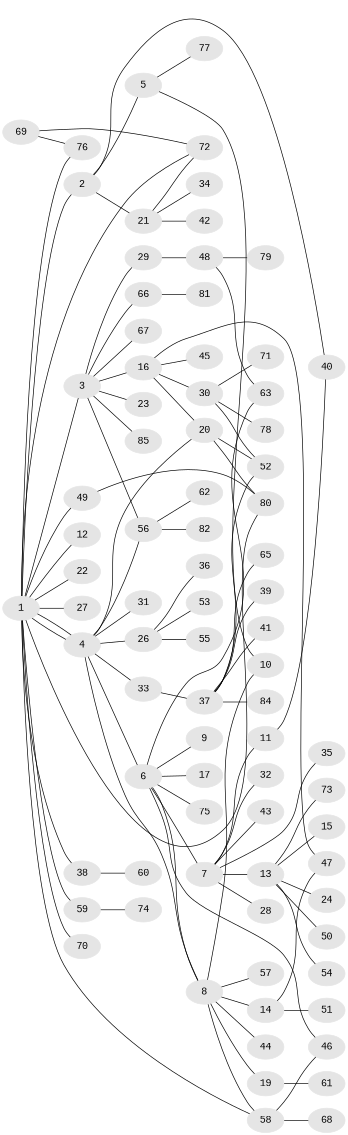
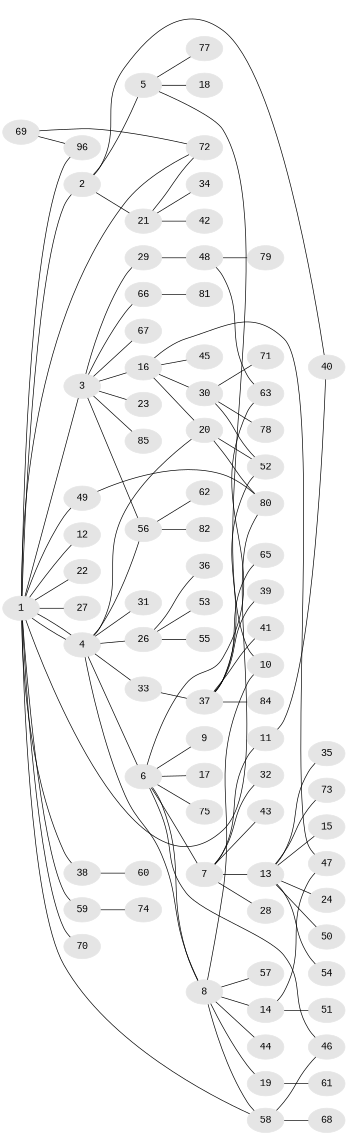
none -> (204, 85)
(82, 148) -> (82, 148)
(284, 830) -> (295, 814)
